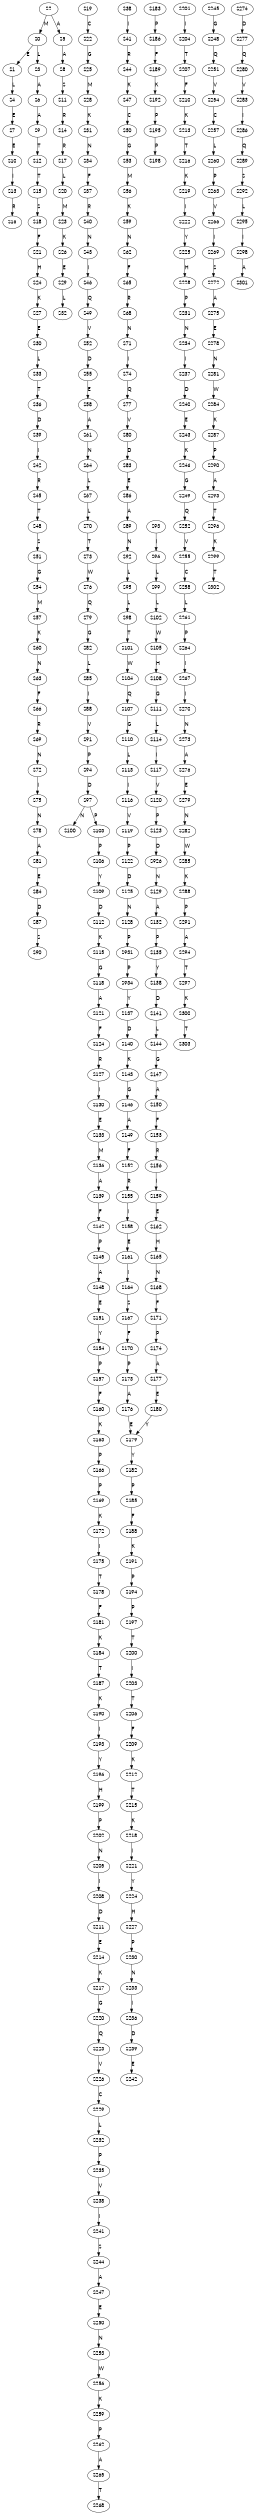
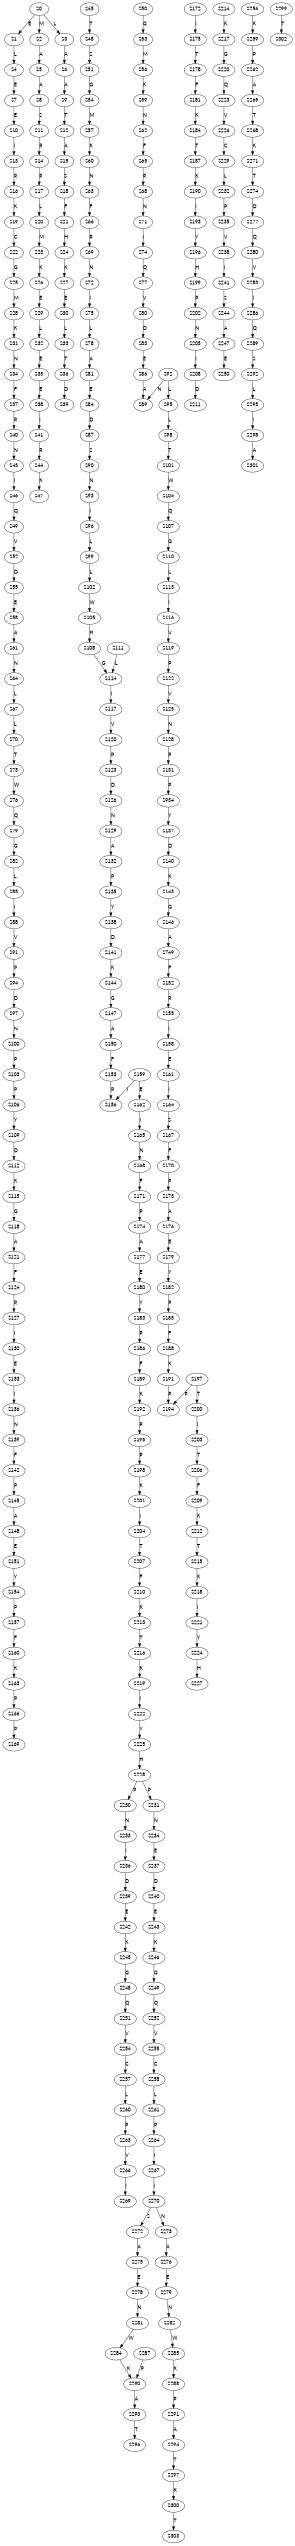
(44, 23) -> (39, 23)
(127, 114) -> none
none -> (253, 161)
(39, 177) -> (66, 146)
none -> (14, 205)
(214, 266) -> (147, 2215)
(186, 359) -> (156, 1851)
none -> (39, 374)
(214, 418) -> (124, 2367)
(37, 466) -> none
none -> (90, 479)
(127, 540) -> (157, 388)
(214, 540) -> none
(156, 692) -> (99, 662)
(93, 814) -> (14, 1058)
(39, 816) -> (91, 329)
(156, 862) -> (111, 801)
(129, 877) -> (170, 694)
(127, 953) -> (168, 770)
(158, 1029) -> (113, 968)
(127, 1136) -> (168, 953)
(101, 1151) -> (15, 1395)
(156, 1180) -> (126, 1089)
(100, 1181) -> (16, 1425)
(158, 1242) -> (140, 1121)
(145, 1424) -> (140, 1301)
none -> (140, 1484)
(99, 1515) -> none
(132, 1606) -> (184, 1393)
(99, 1941) -> none
none -> (125, 1941)
(132, 1941) -> (133, 1789)
(99, 2354) -> none
